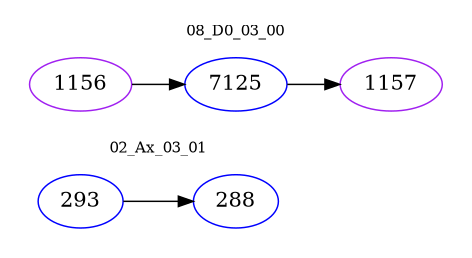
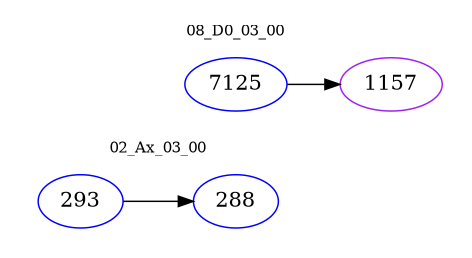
(81, 84) -> none
(158, 149) -> (158, 149)
